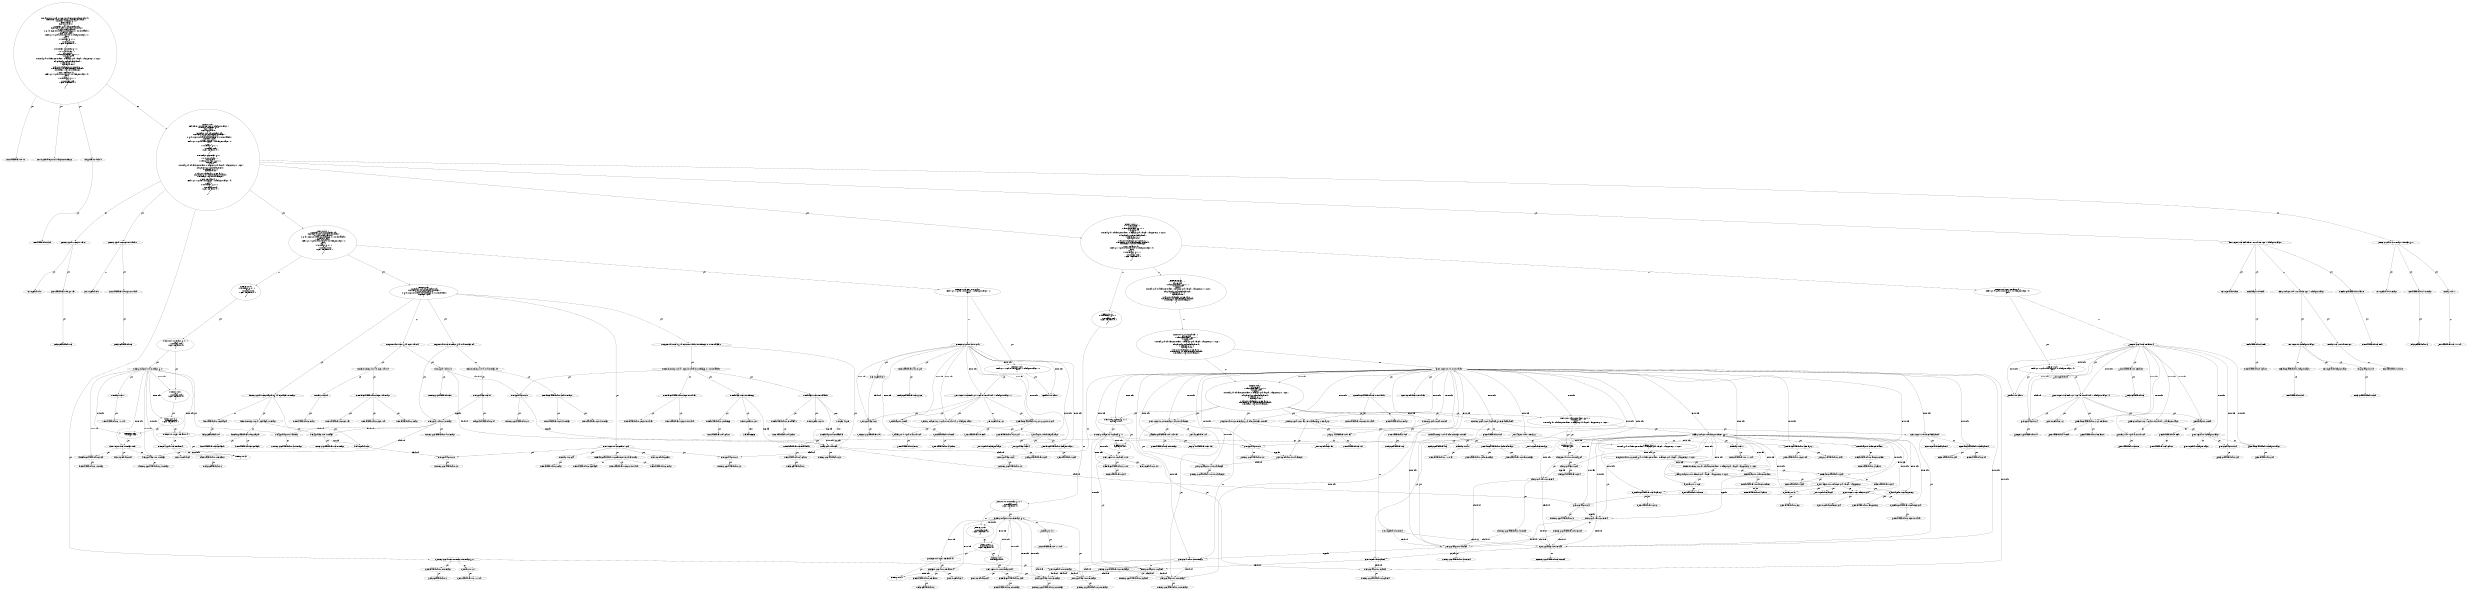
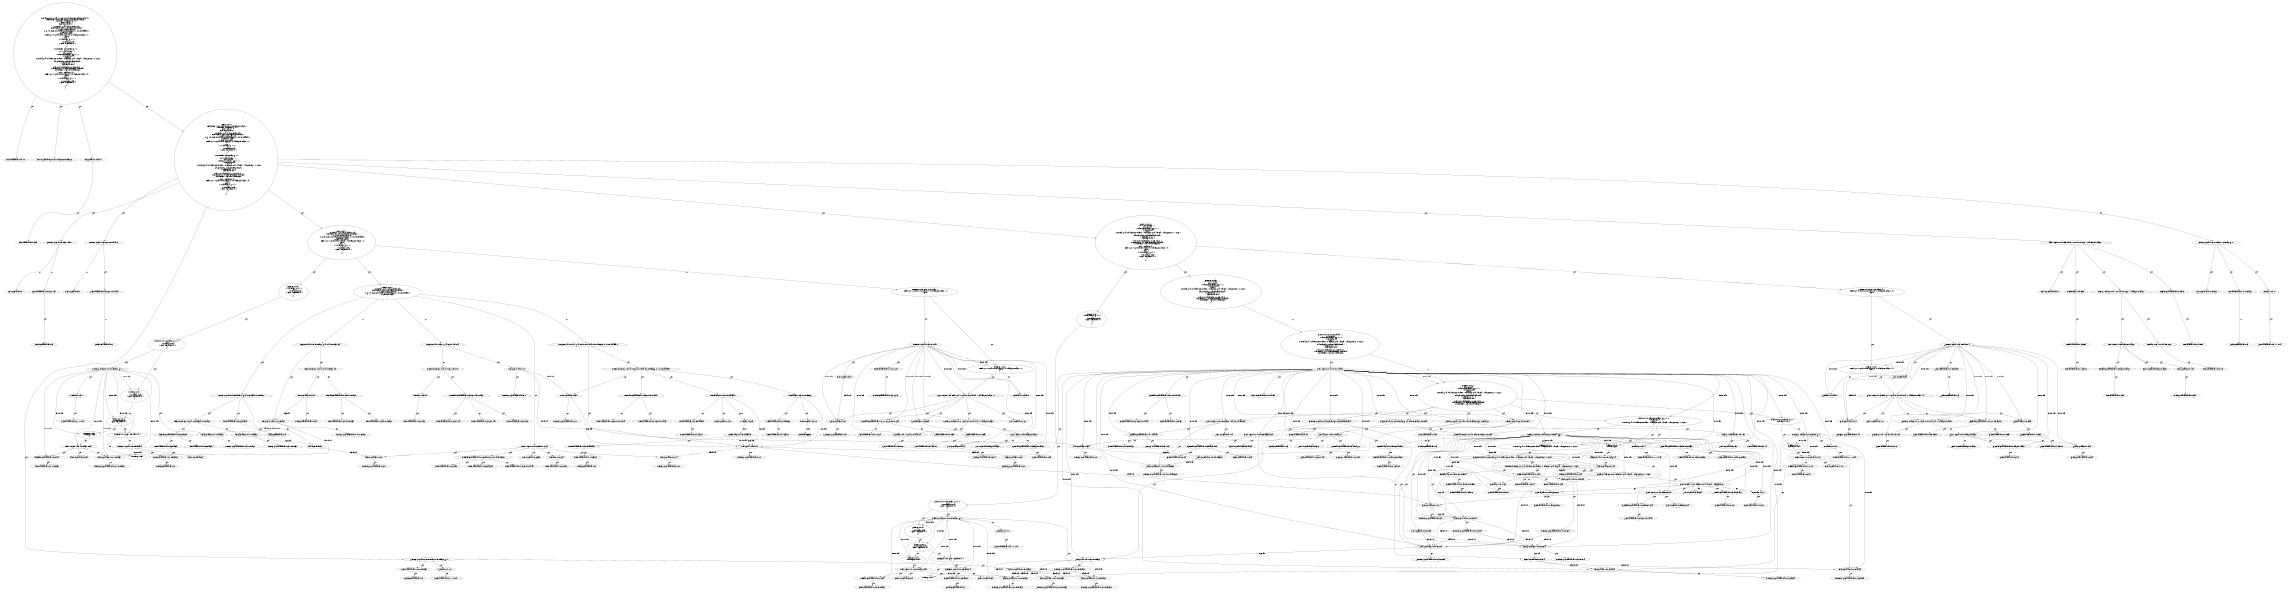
(1181, 469) -> none
